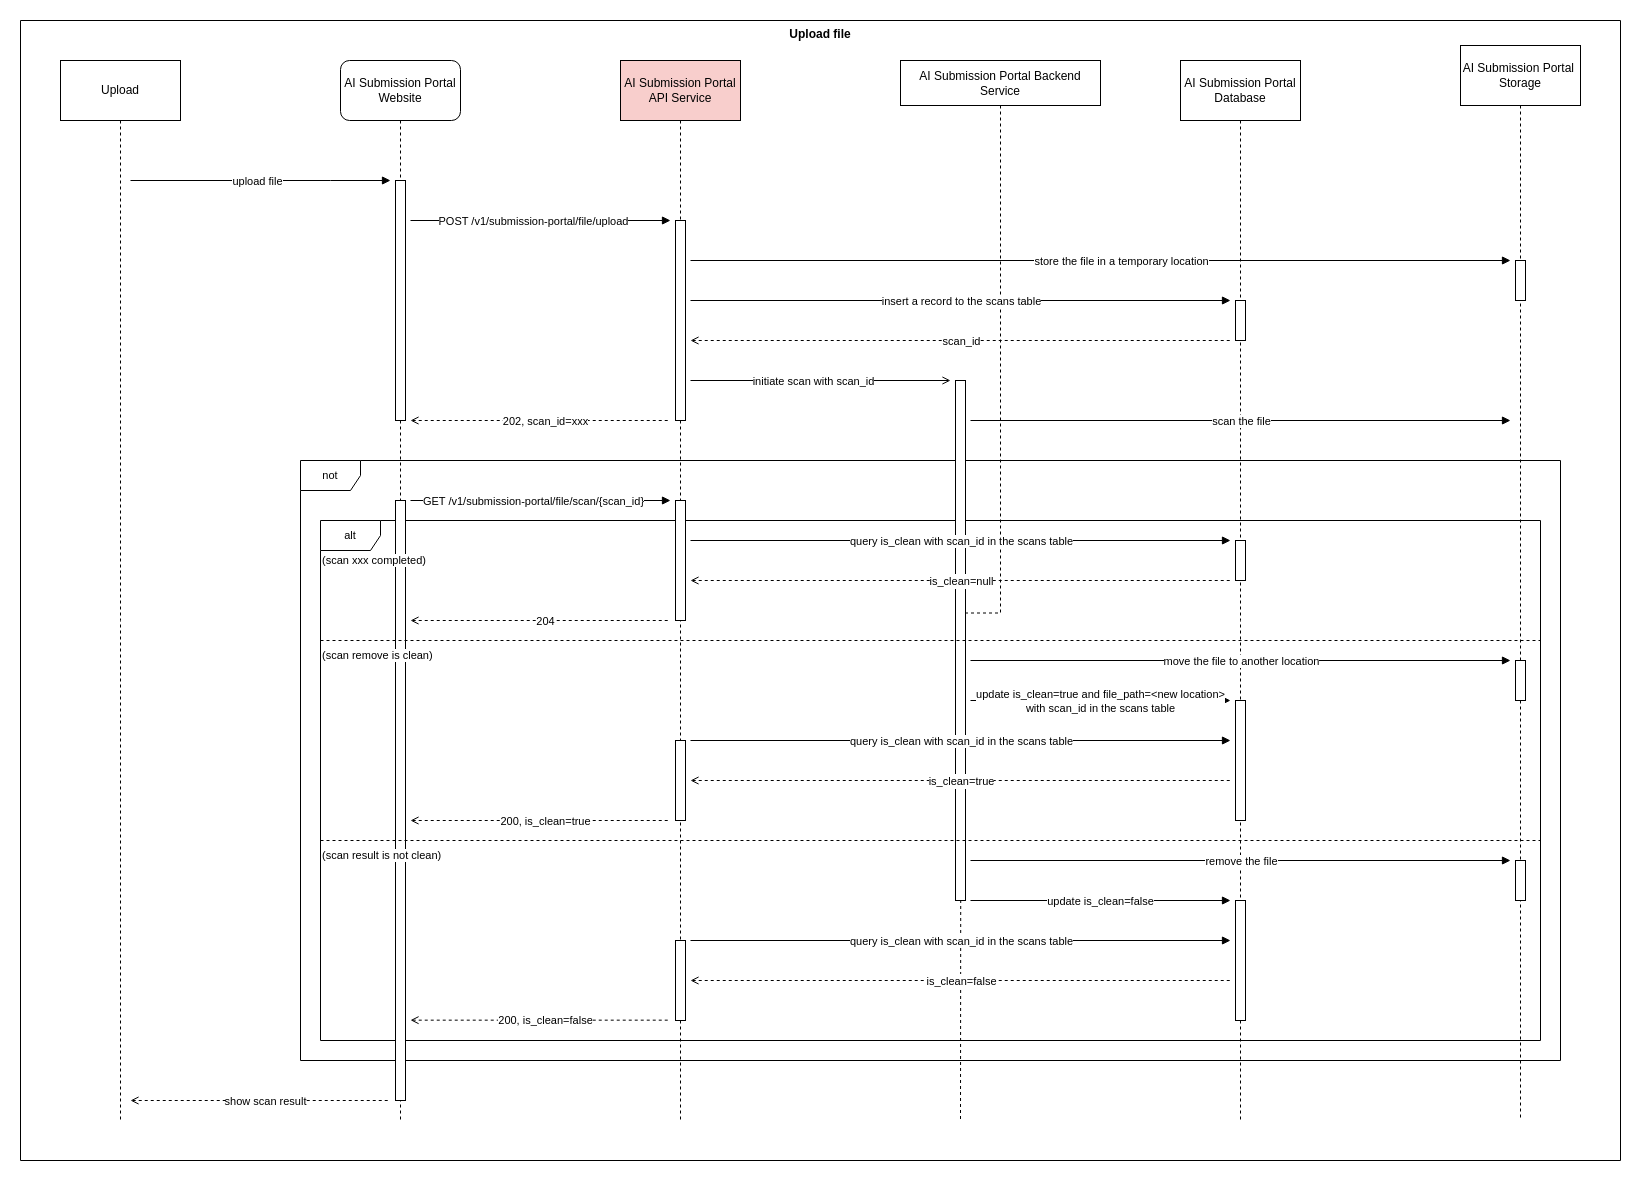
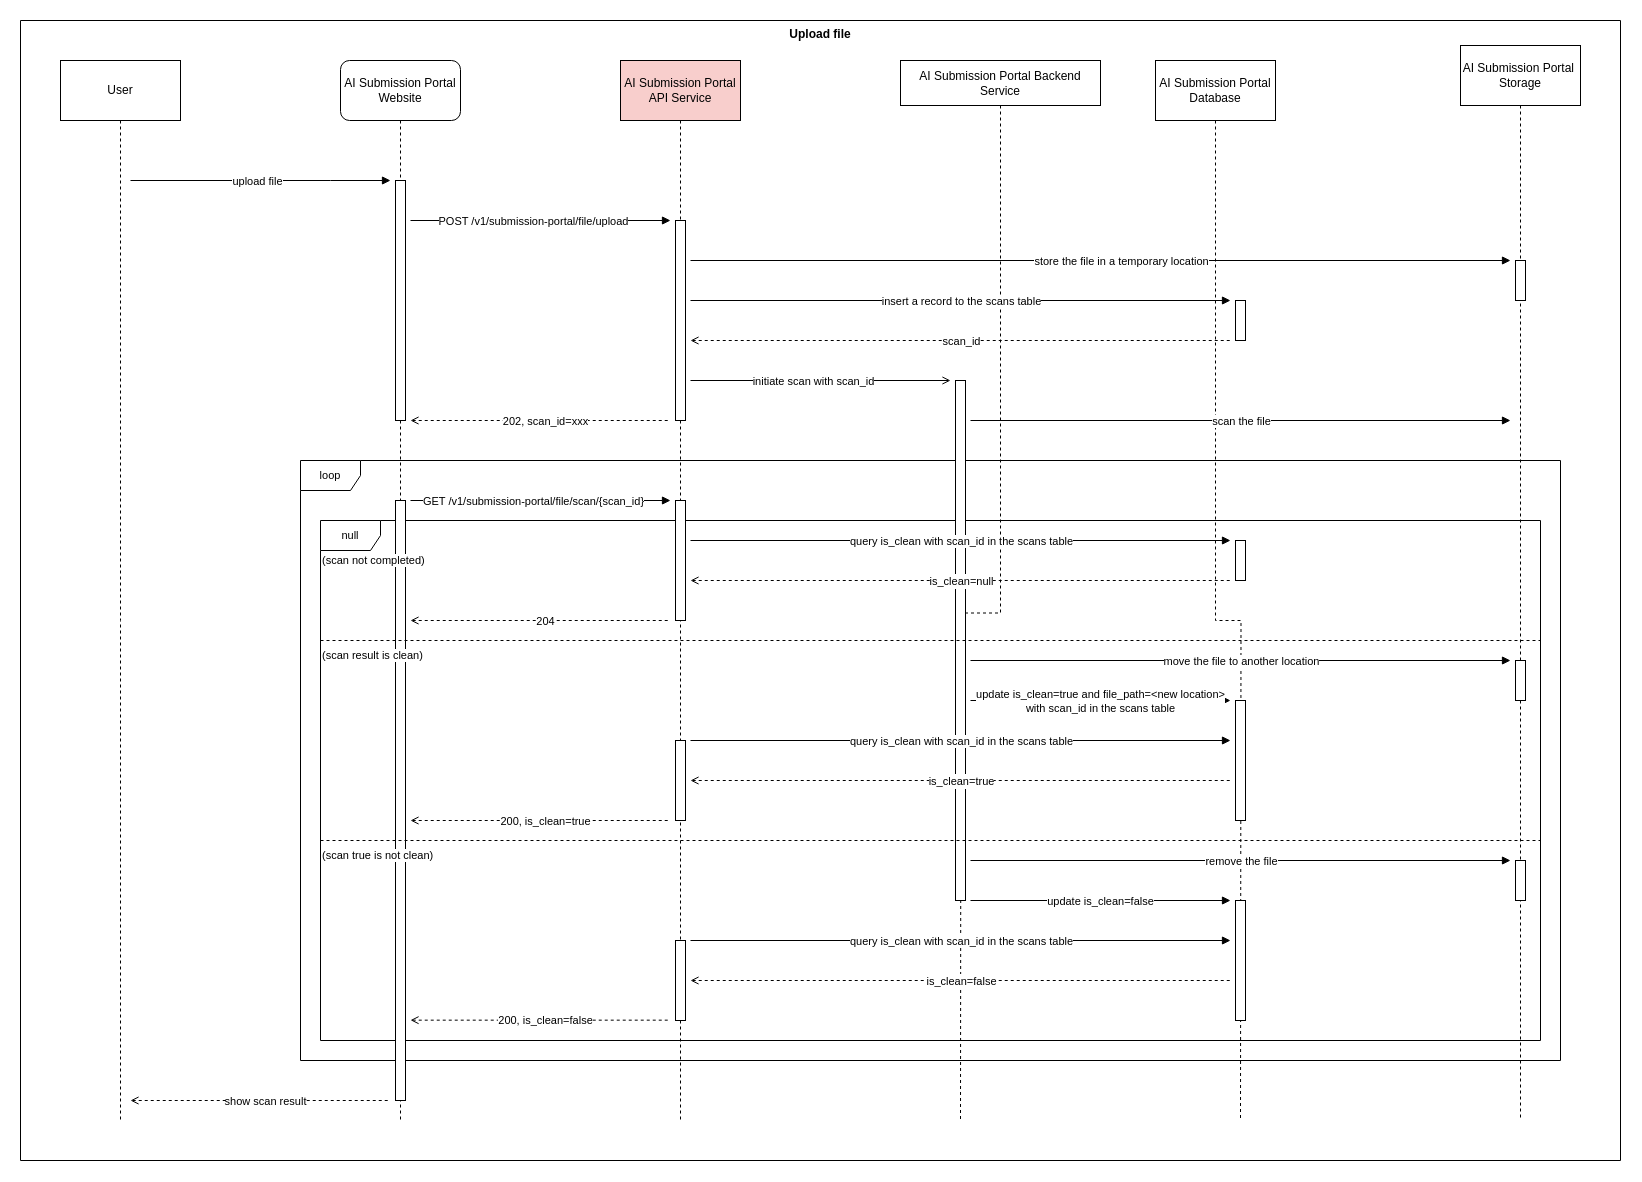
(121, 91) -> (121, 91)
(1241, 91) -> (1216, 91)
(331, 476) -> (331, 476)
(351, 536) -> (351, 536)
(380, 561) -> (380, 561)
(383, 656) -> (382, 656)
(393, 856) -> (388, 856)
